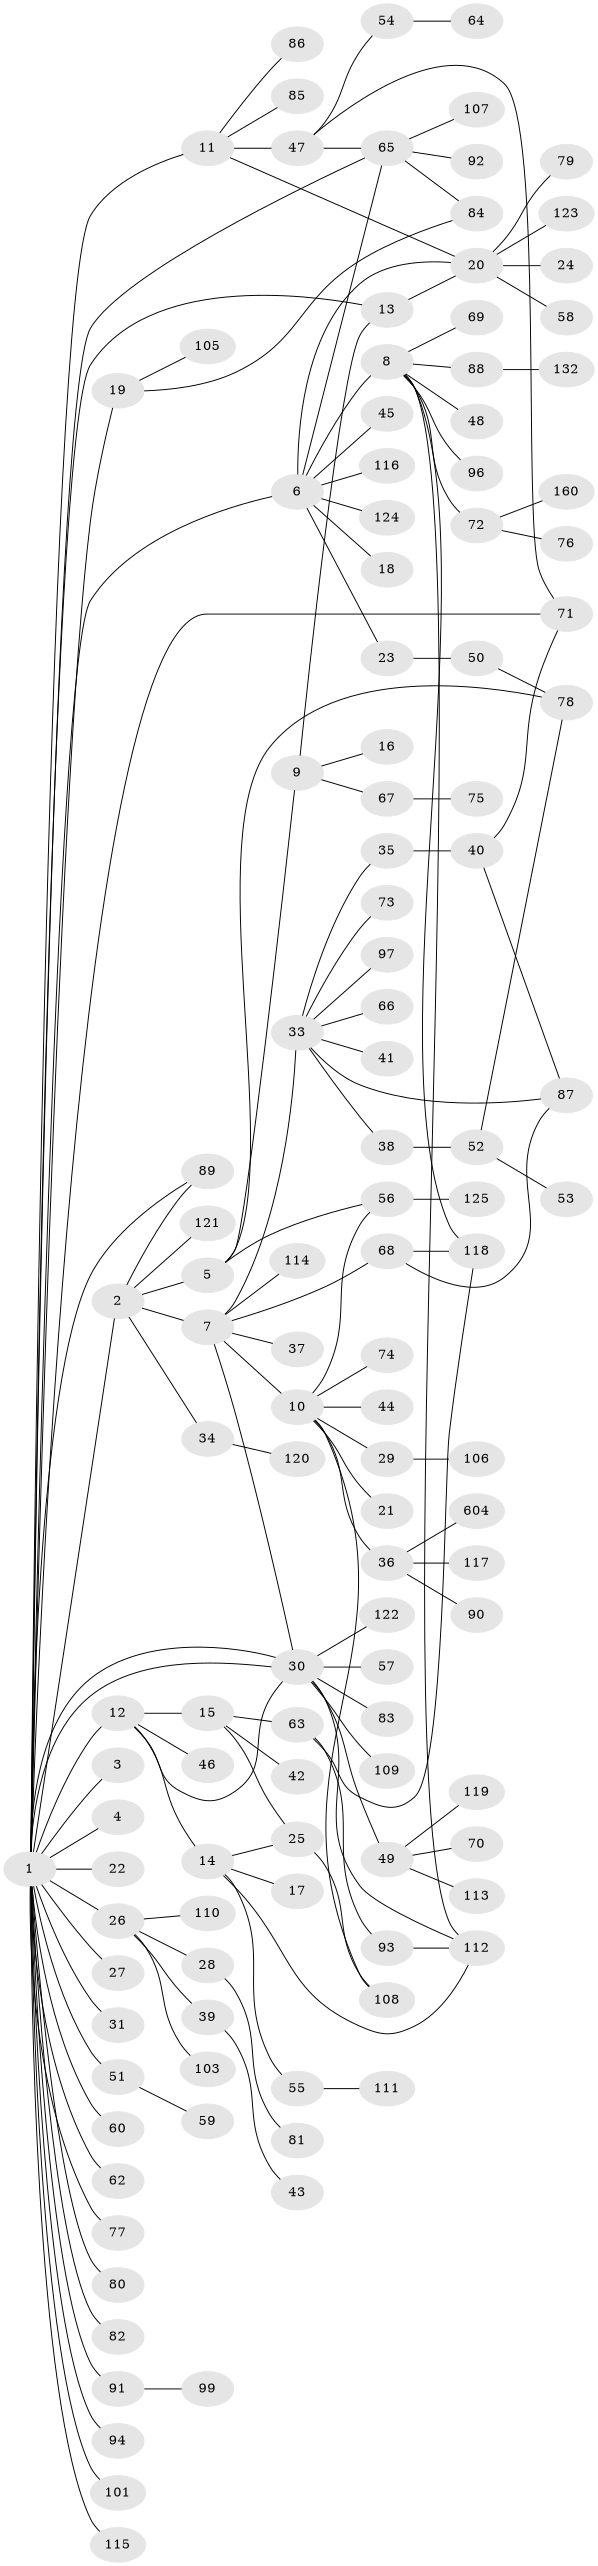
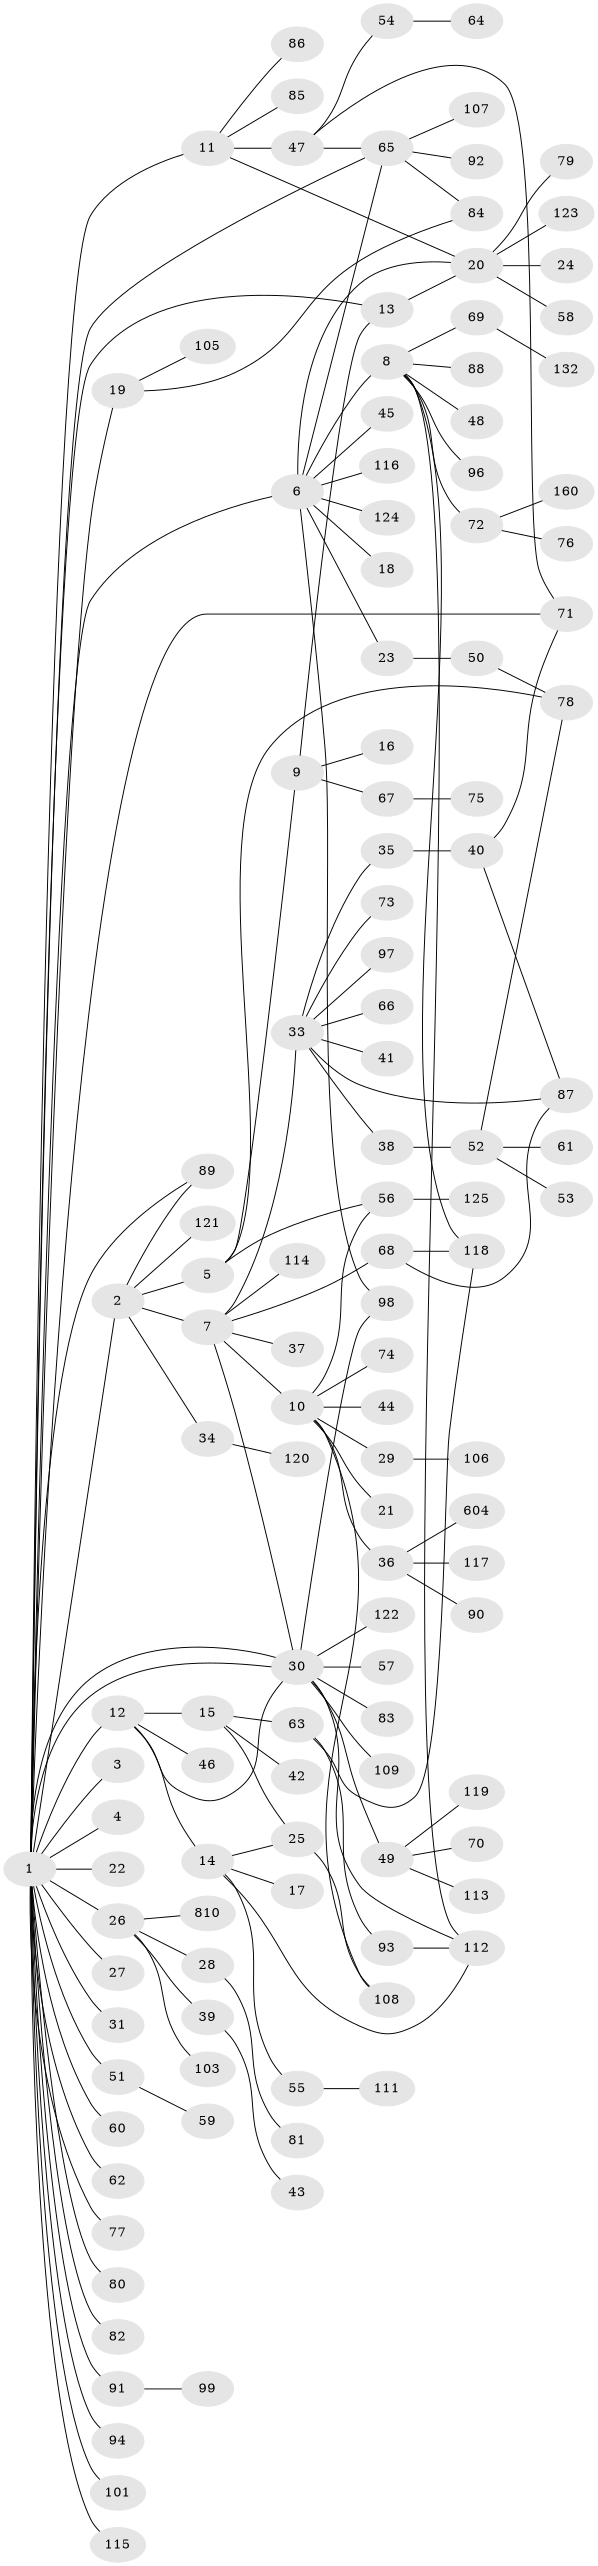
(521, 370) -> (521, 343)
none -> (566, 1147)
none -> (387, 1303)
(208, 1913) -> (208, 1913)
